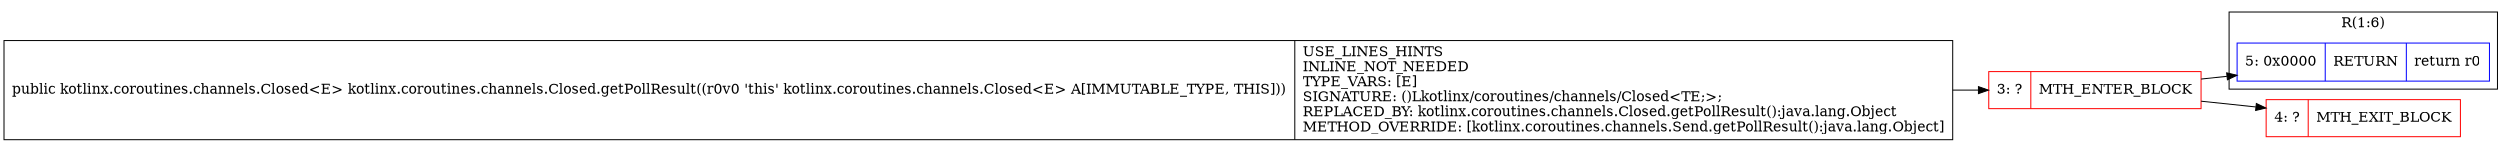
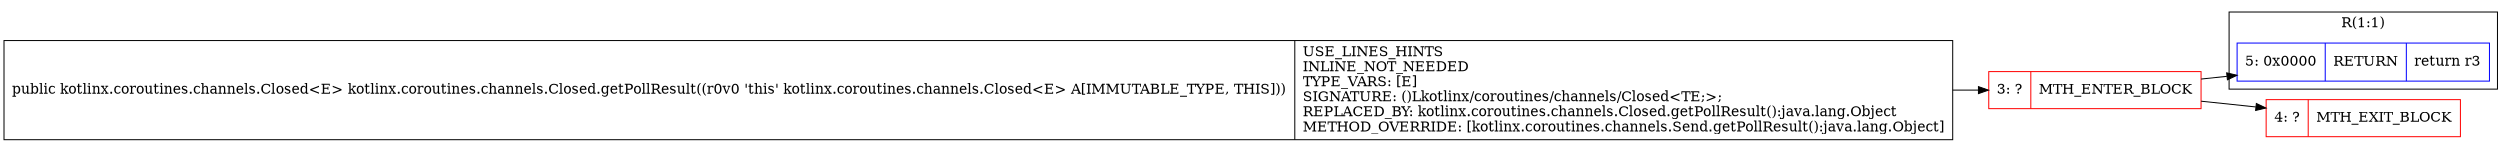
(2363, 24) -> (2363, 24)
(2448, 62) -> (2448, 62)
